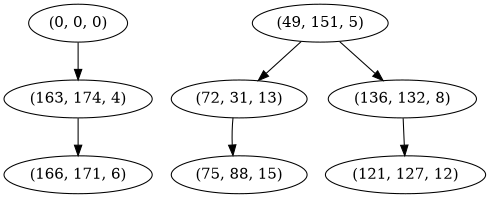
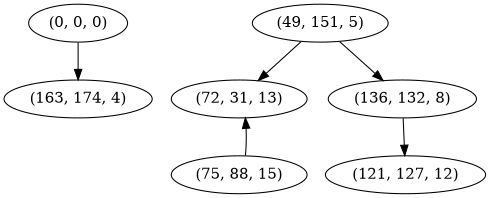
(232, 131) -> (246, 142)
(78, 175) -> none
